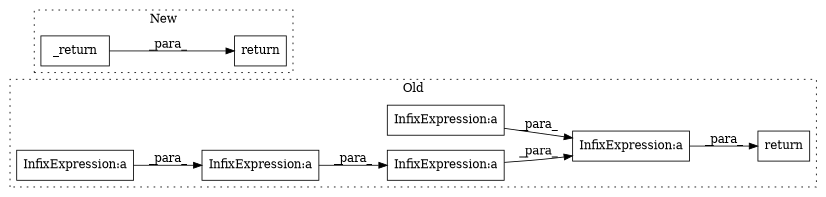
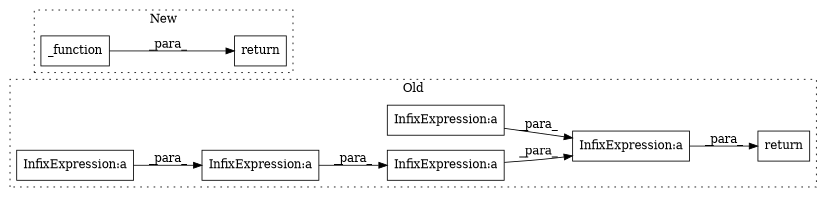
(75, 51) -> (75, 51)
